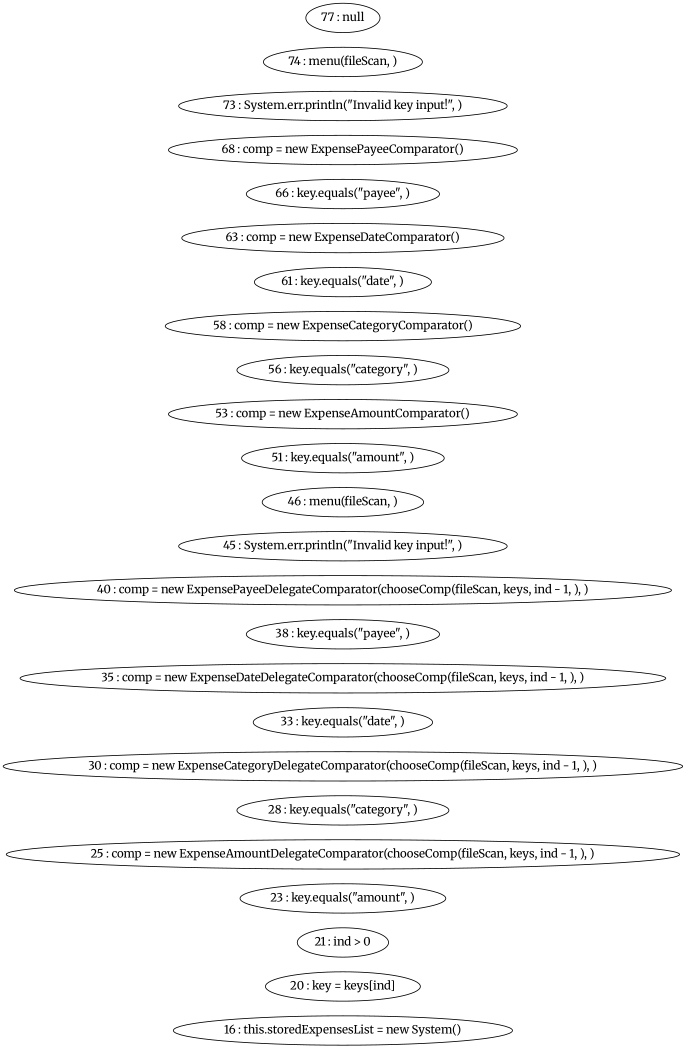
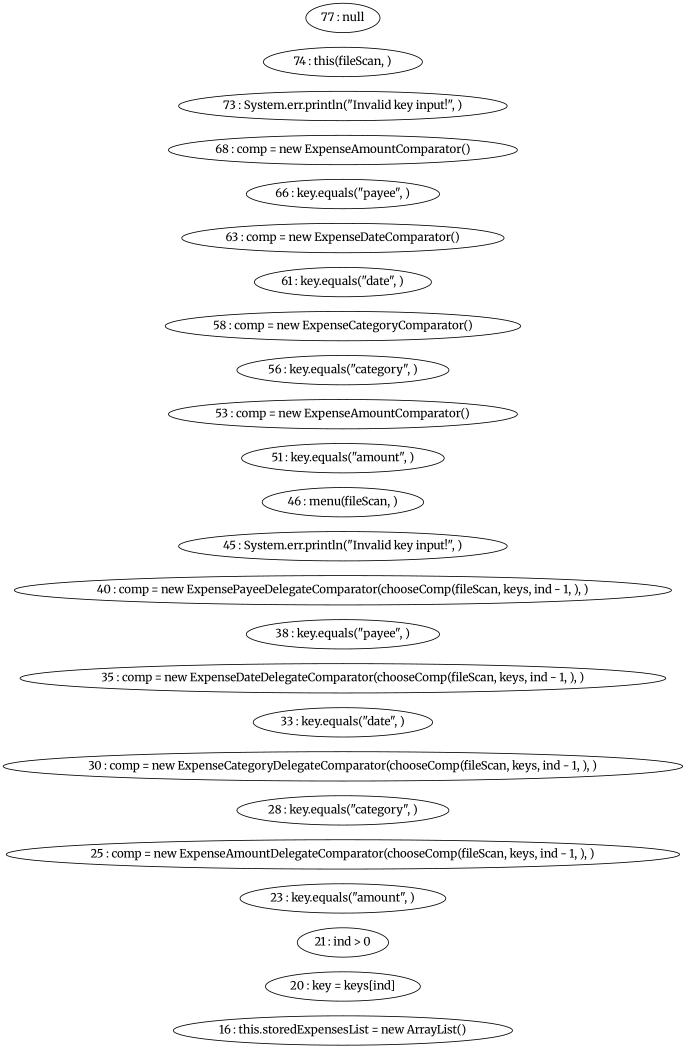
(343, 62) -> (343, 62)
(343, 150) -> (343, 150)
(343, 1031) -> (343, 1031)
